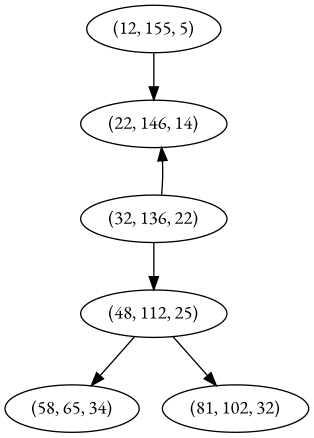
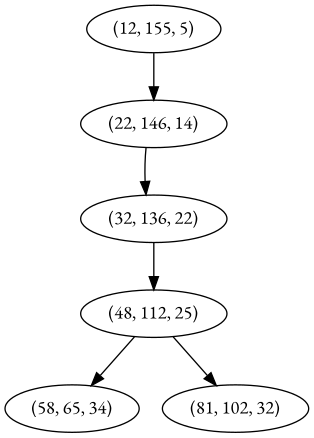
(163, 178) -> (145, 164)
